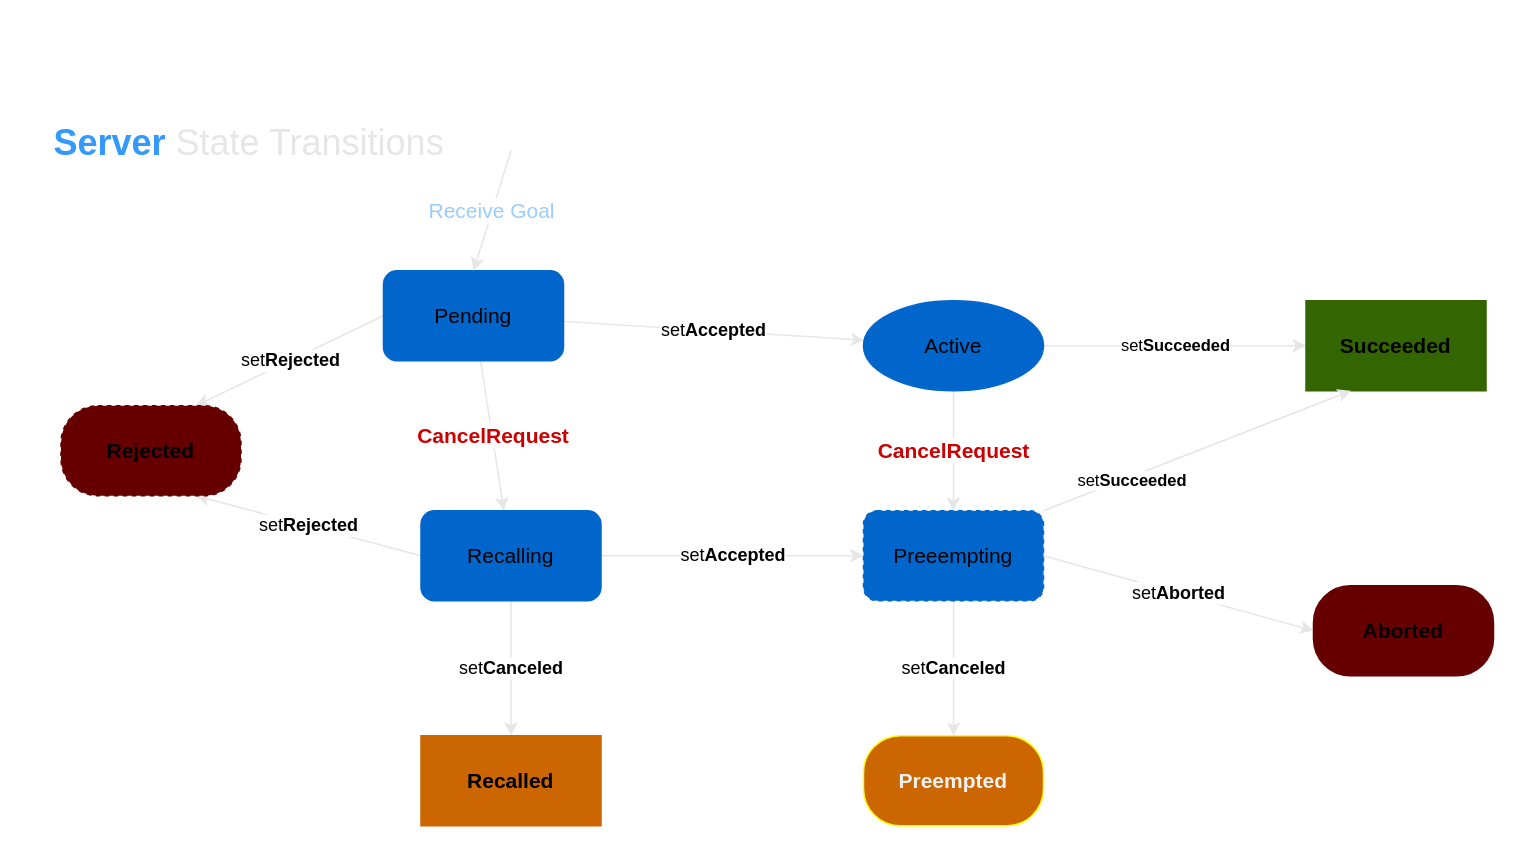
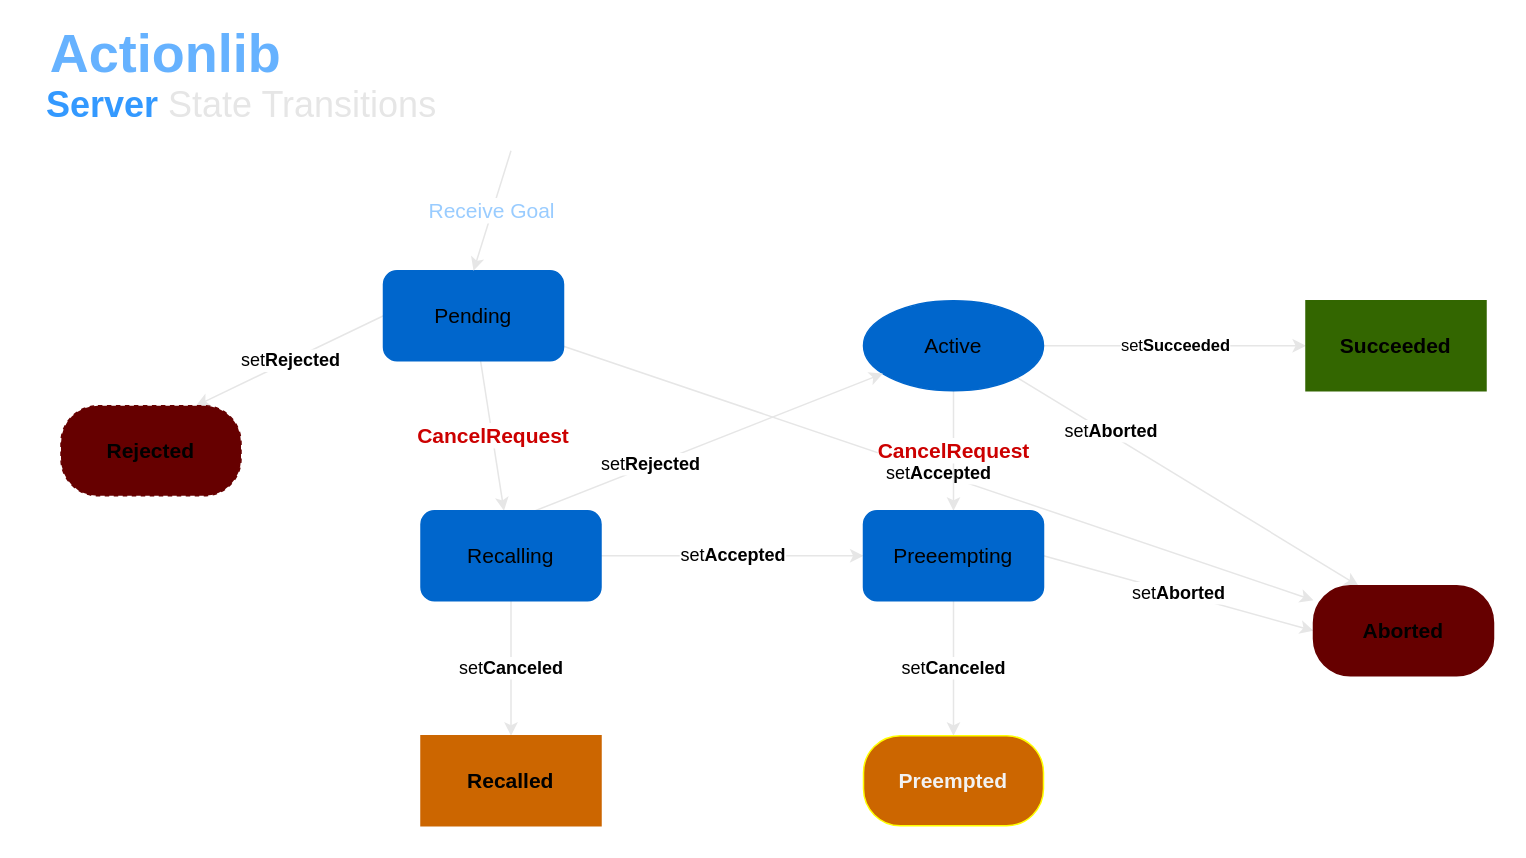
none -> (166, 53)
(248, 143) -> (241, 106)
(713, 331) -> (936, 472)
none -> (1103, 430)
(1119, 481) -> none
(306, 525) -> (655, 463)
(953, 556) -> (953, 556)
